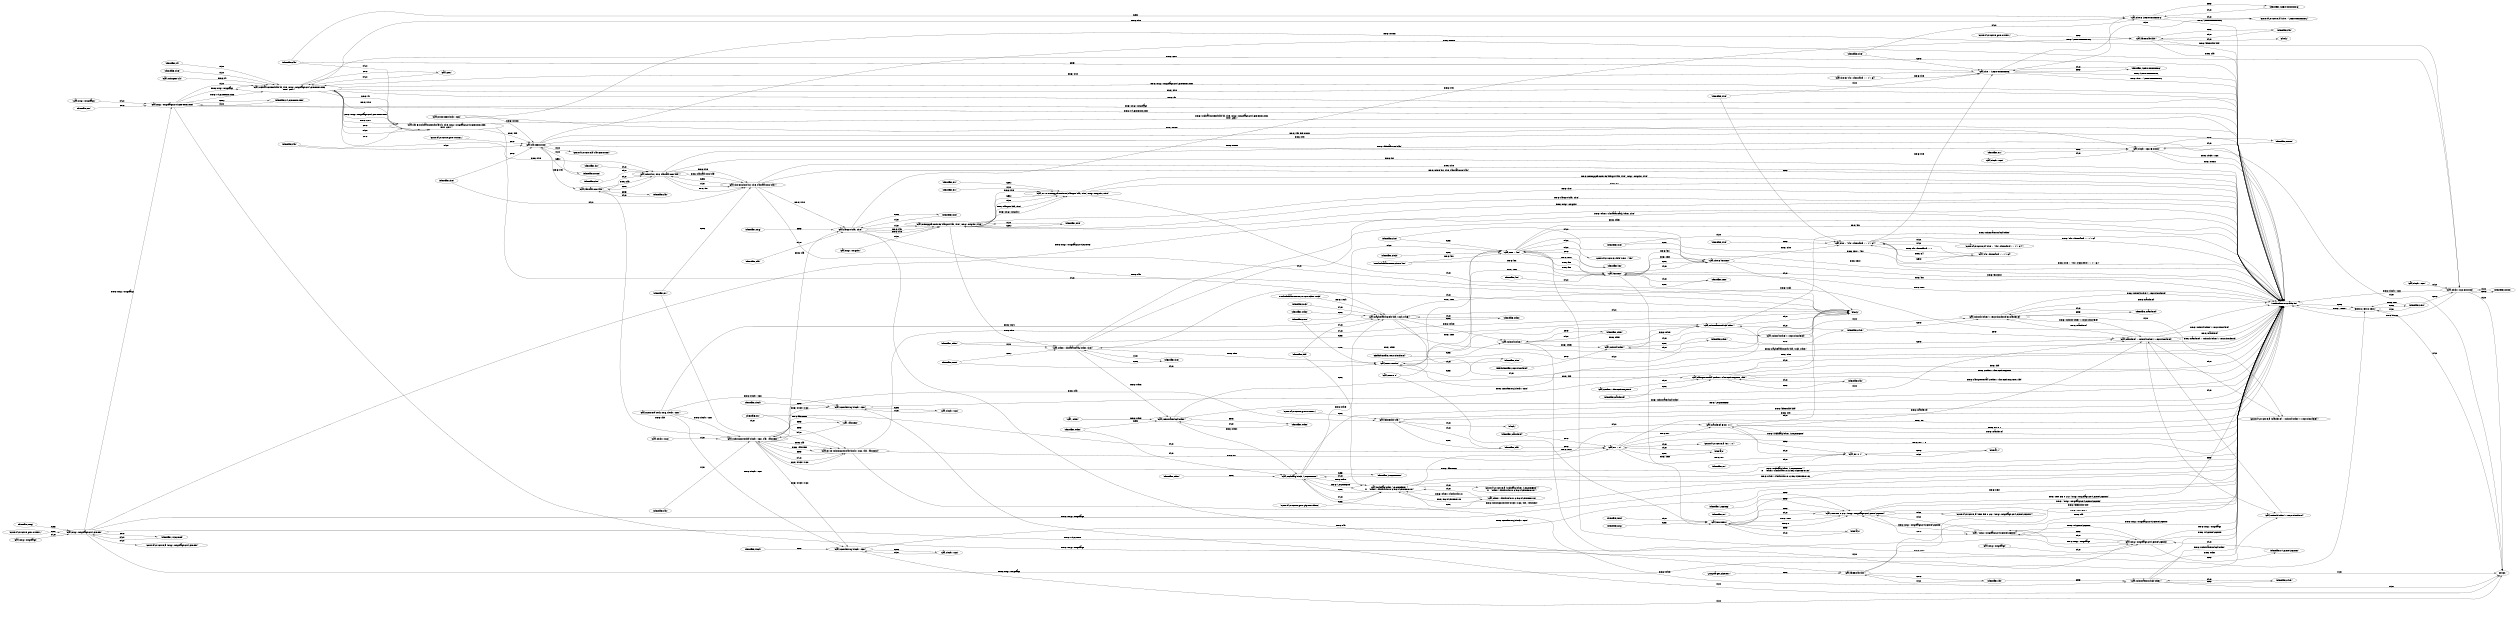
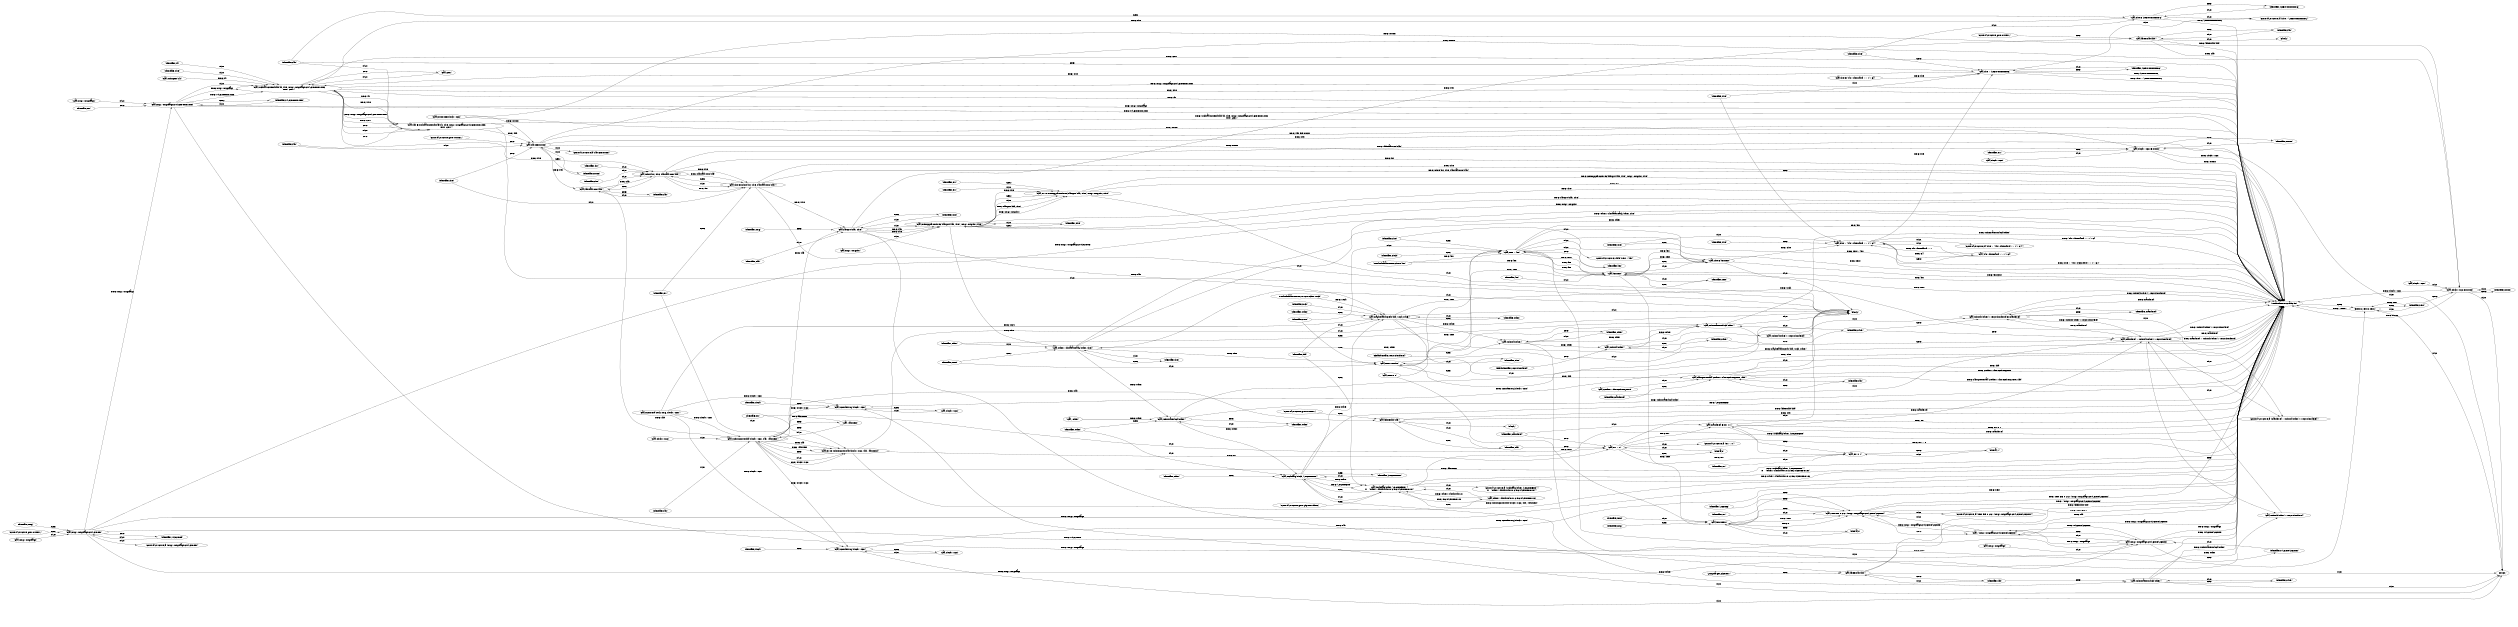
(2069, 49) -> none
